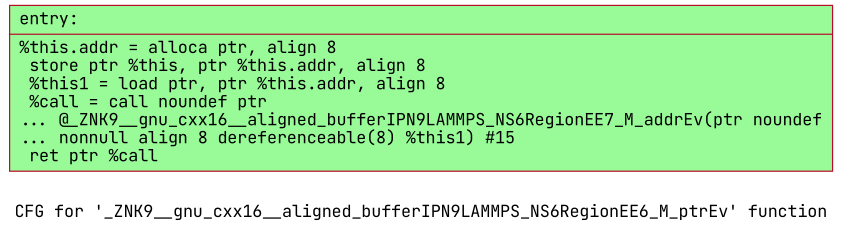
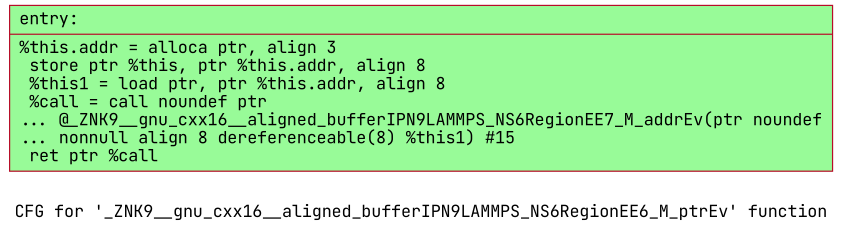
(178, 48) -> (178, 48)
